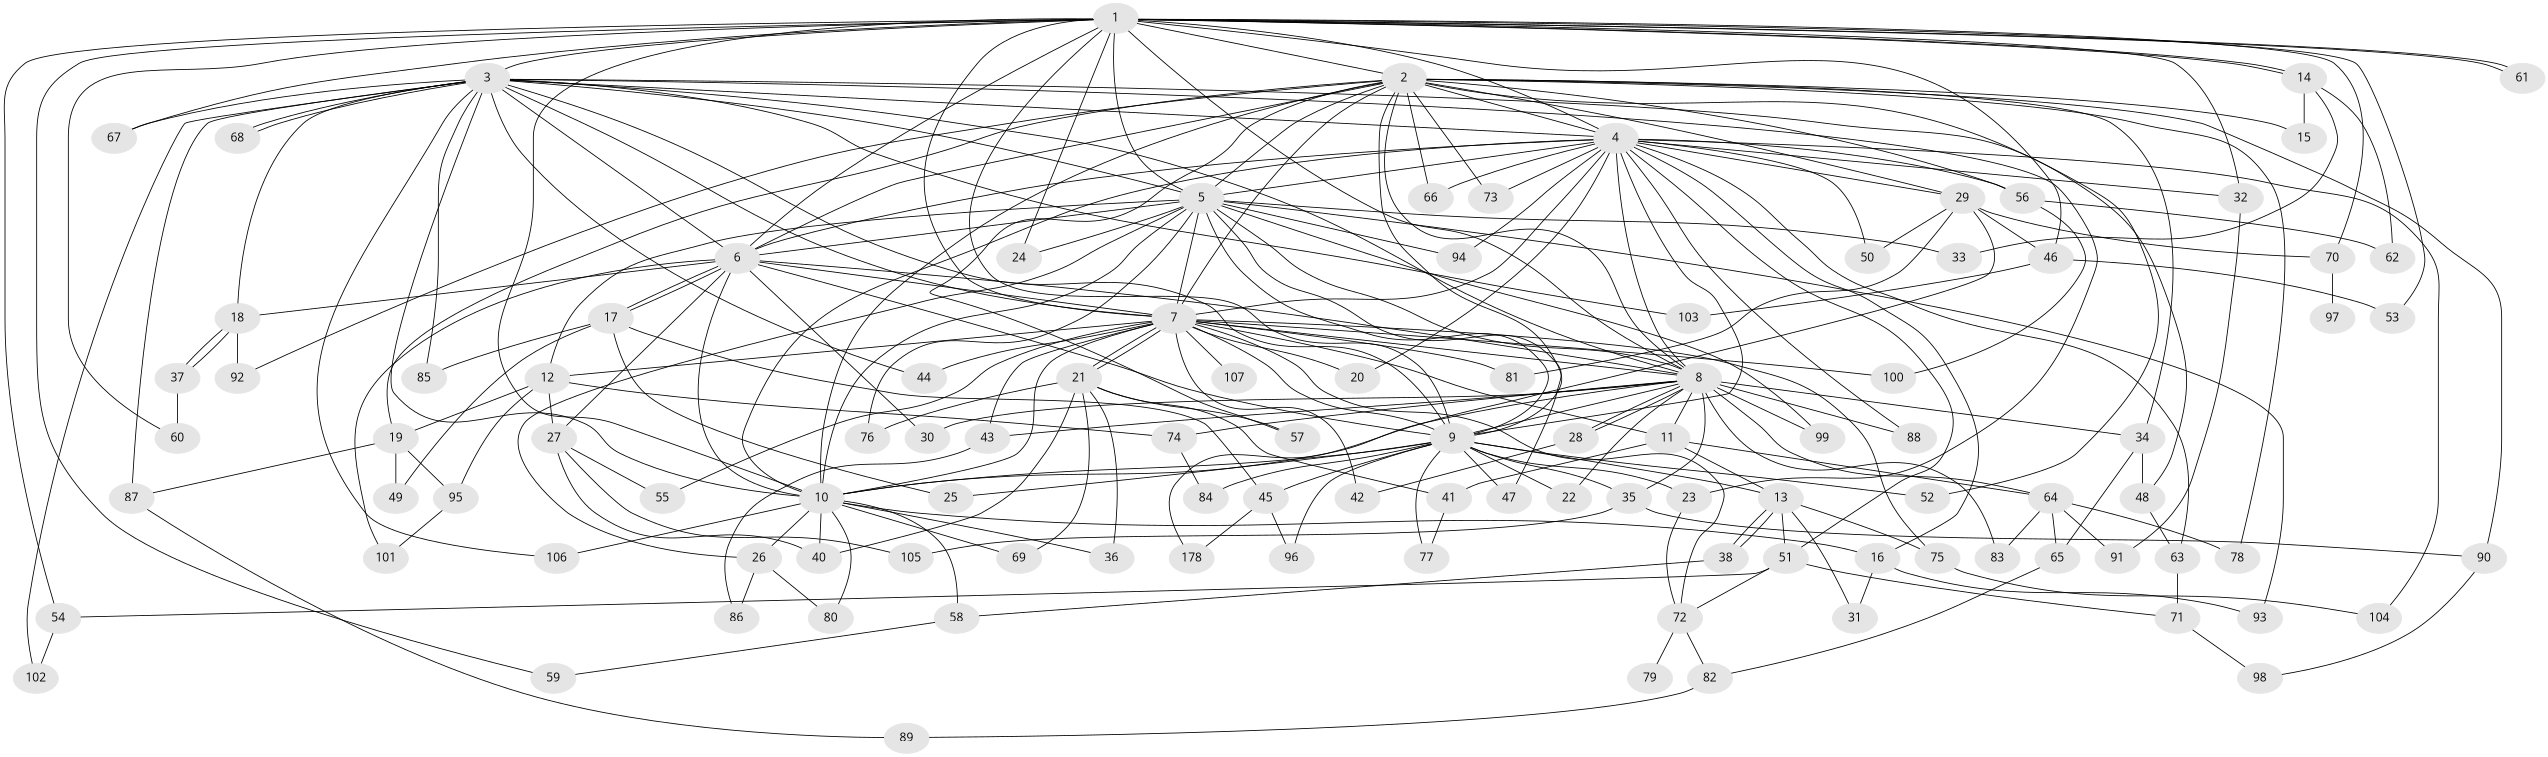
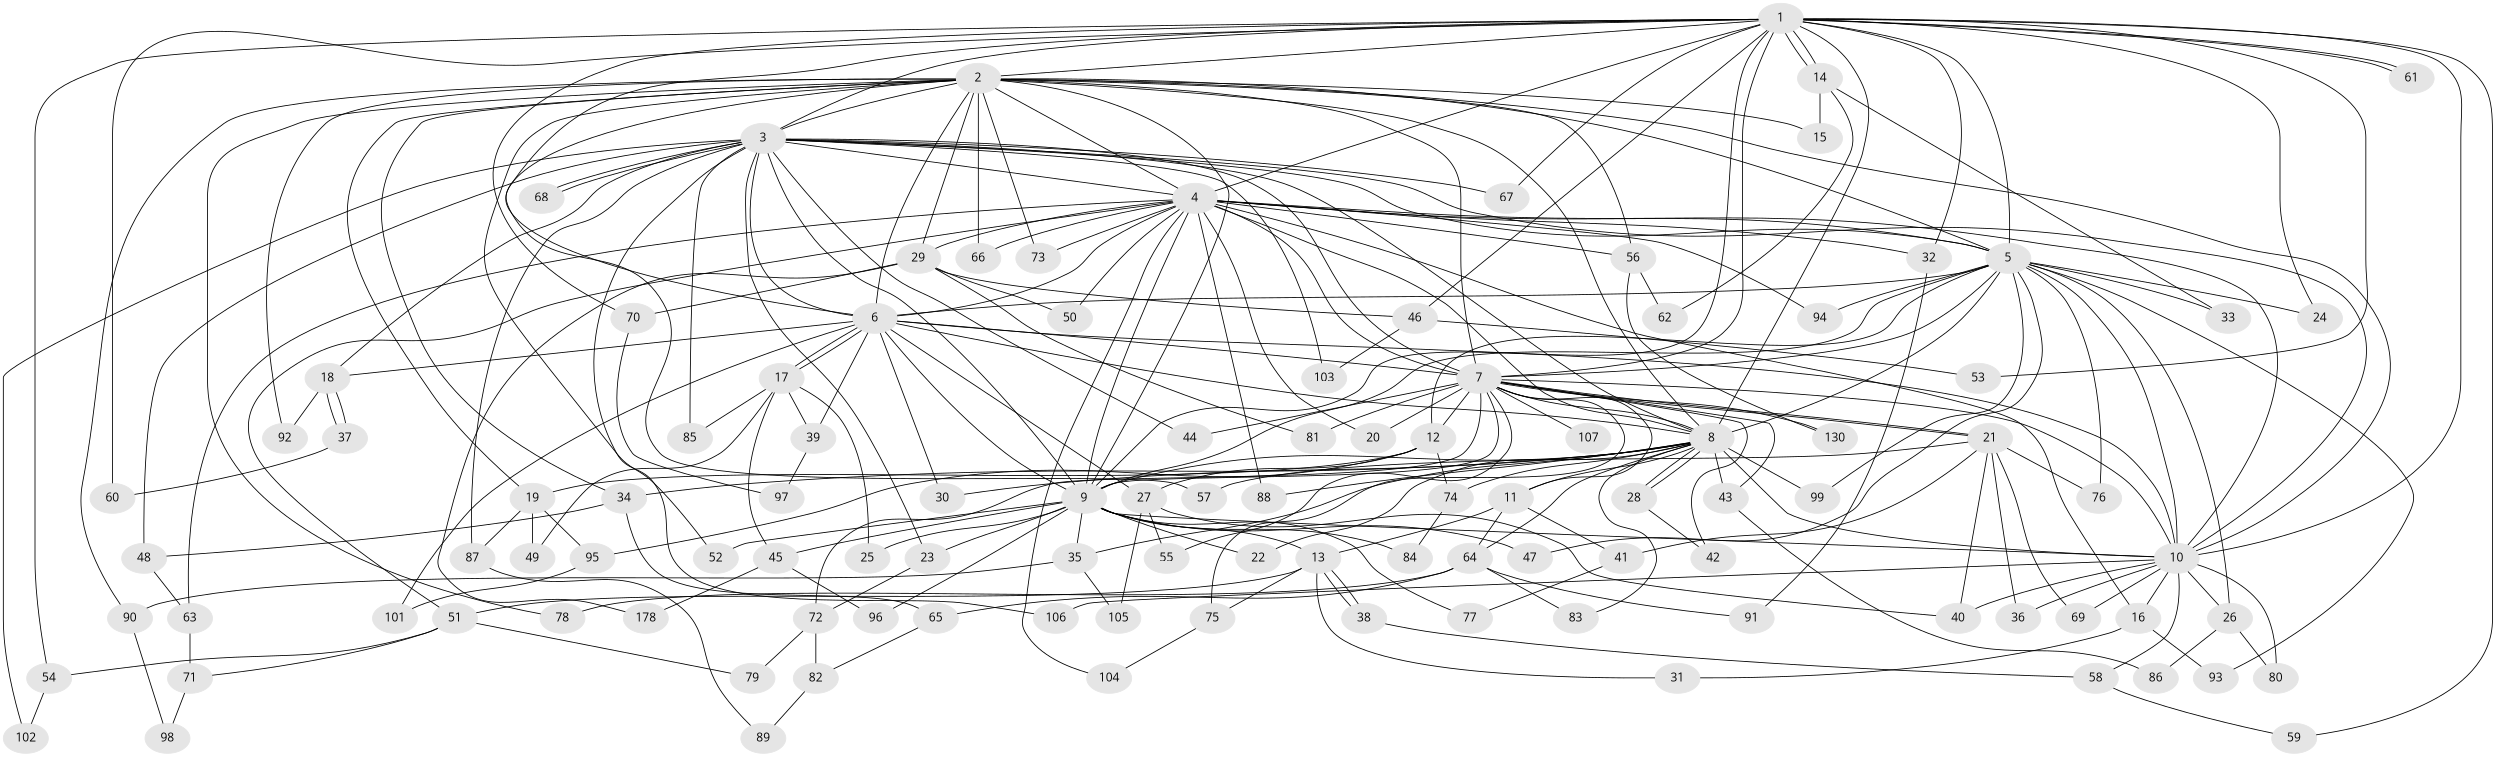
none -> (868, 103)
(1893, 378) -> (1835, 438)
none -> (813, 438)
(1733, 588) -> (604, 648)
